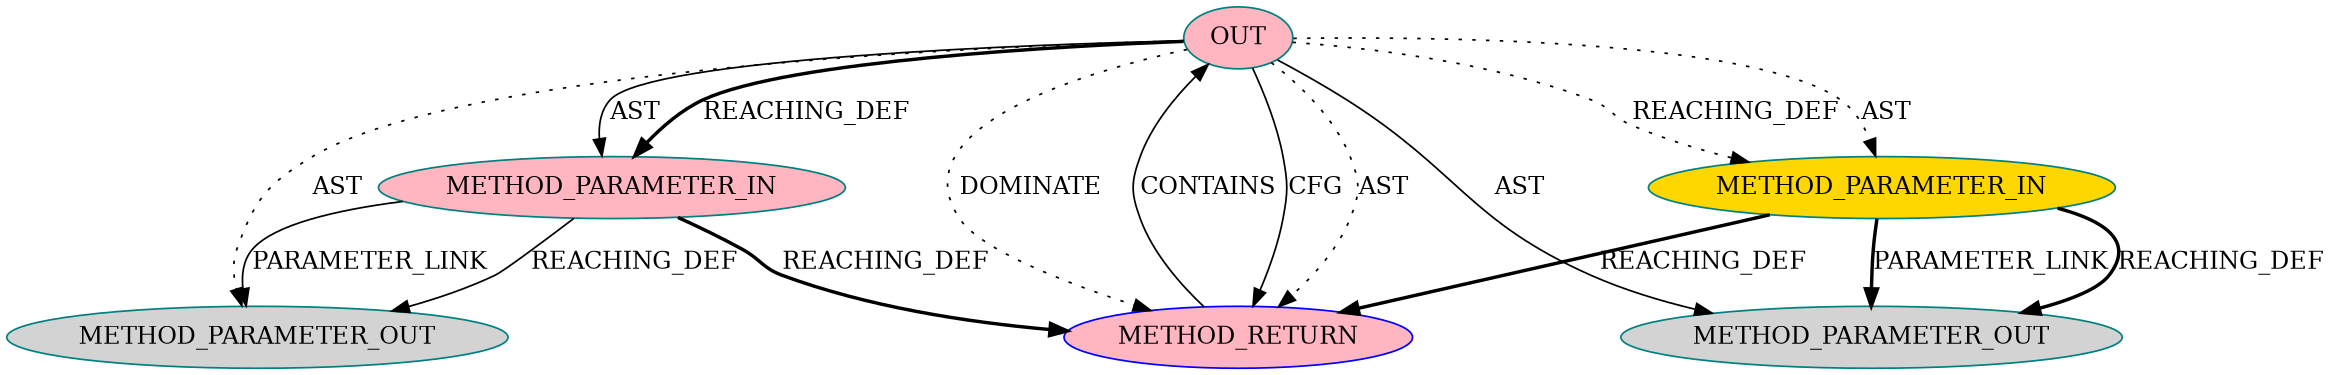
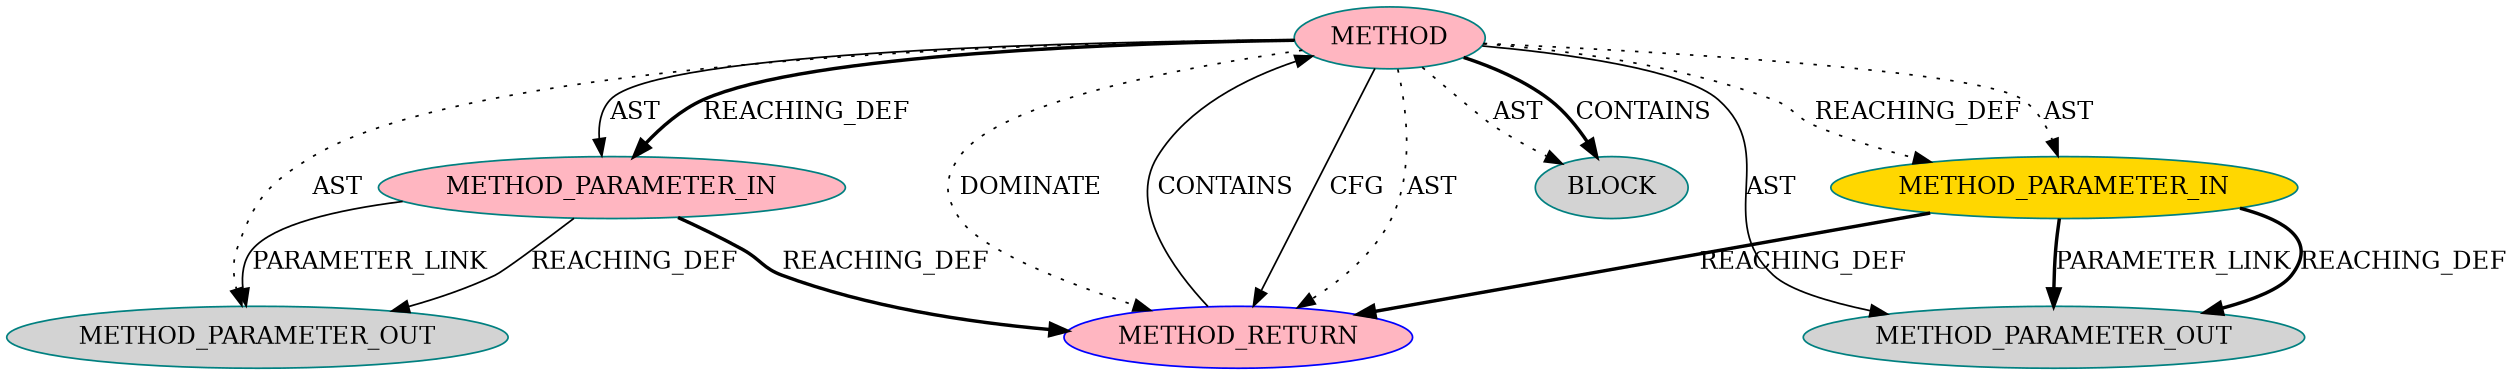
(1238, 38) -> (1390, 38)
none -> (1612, 188)
